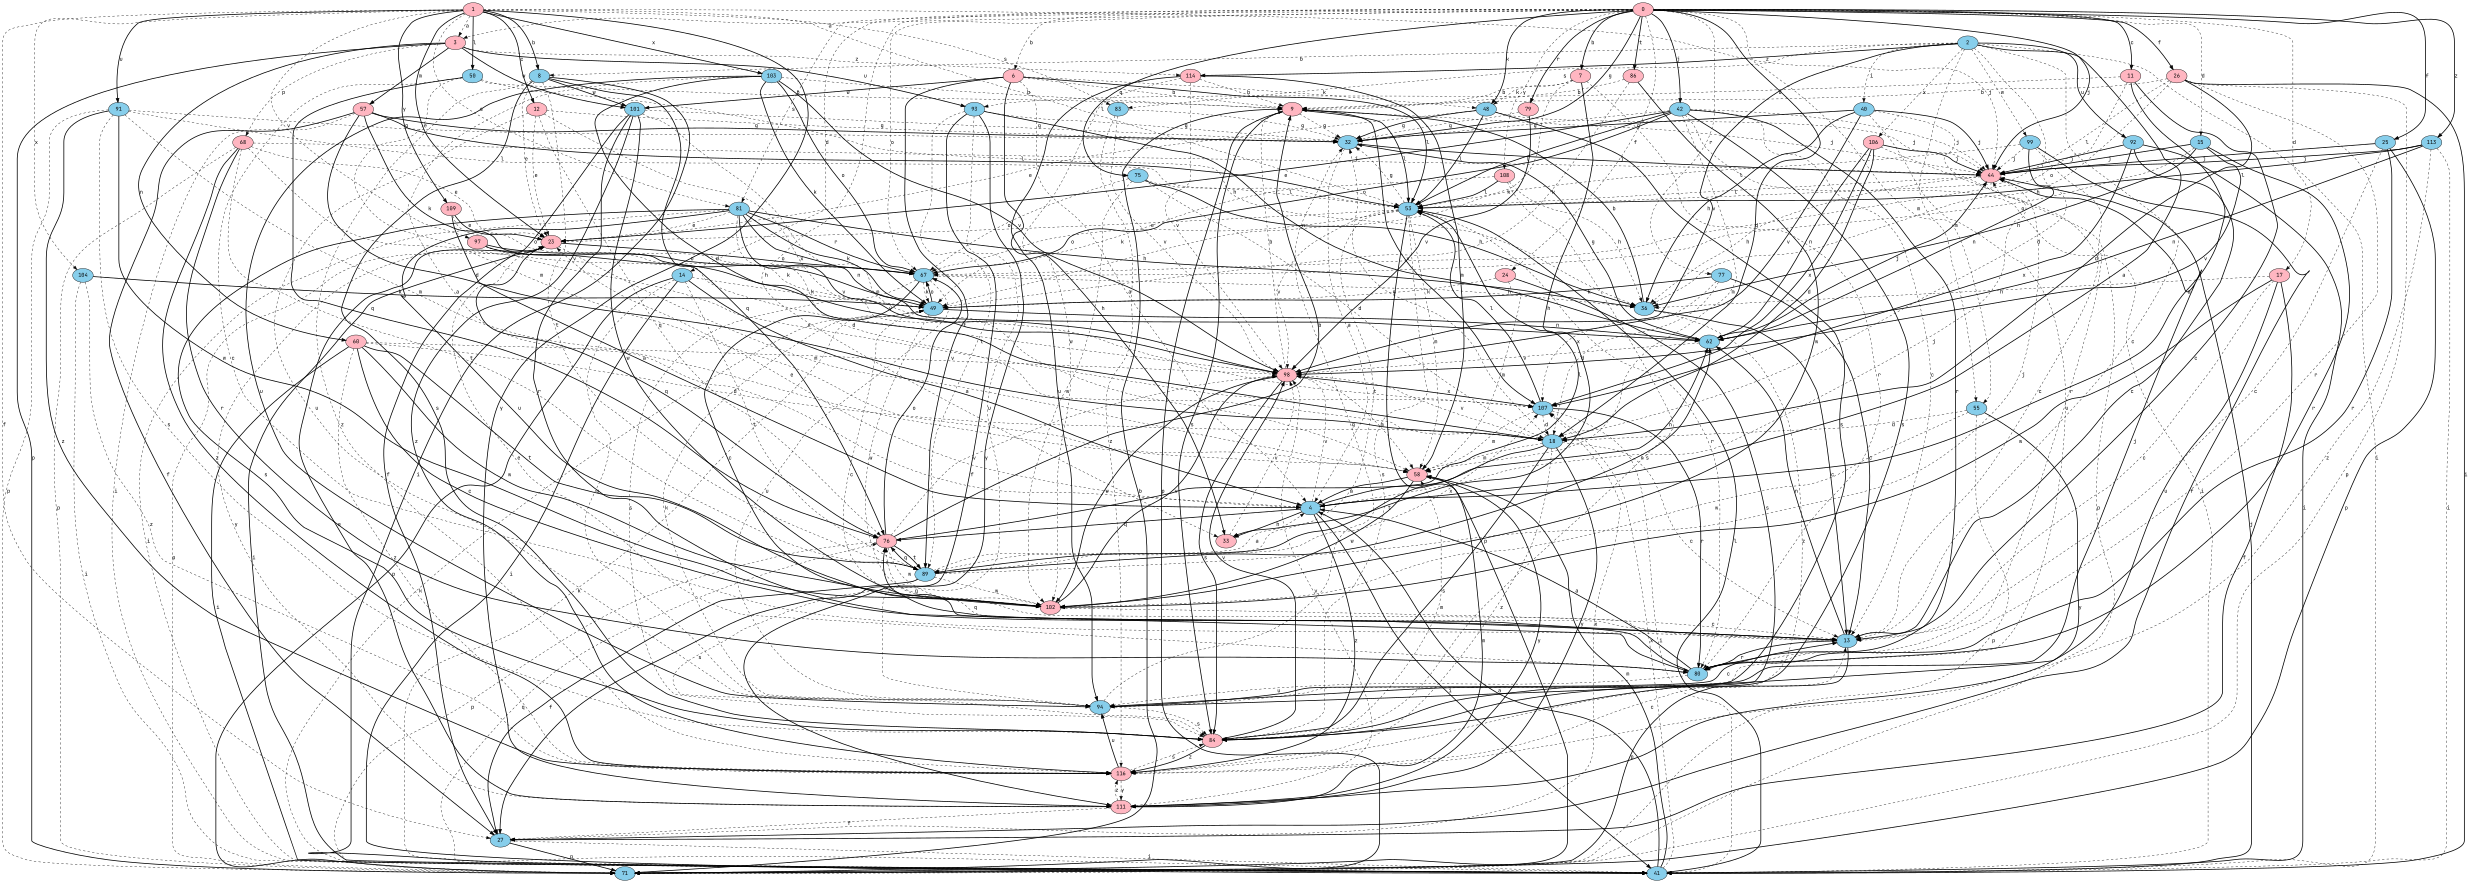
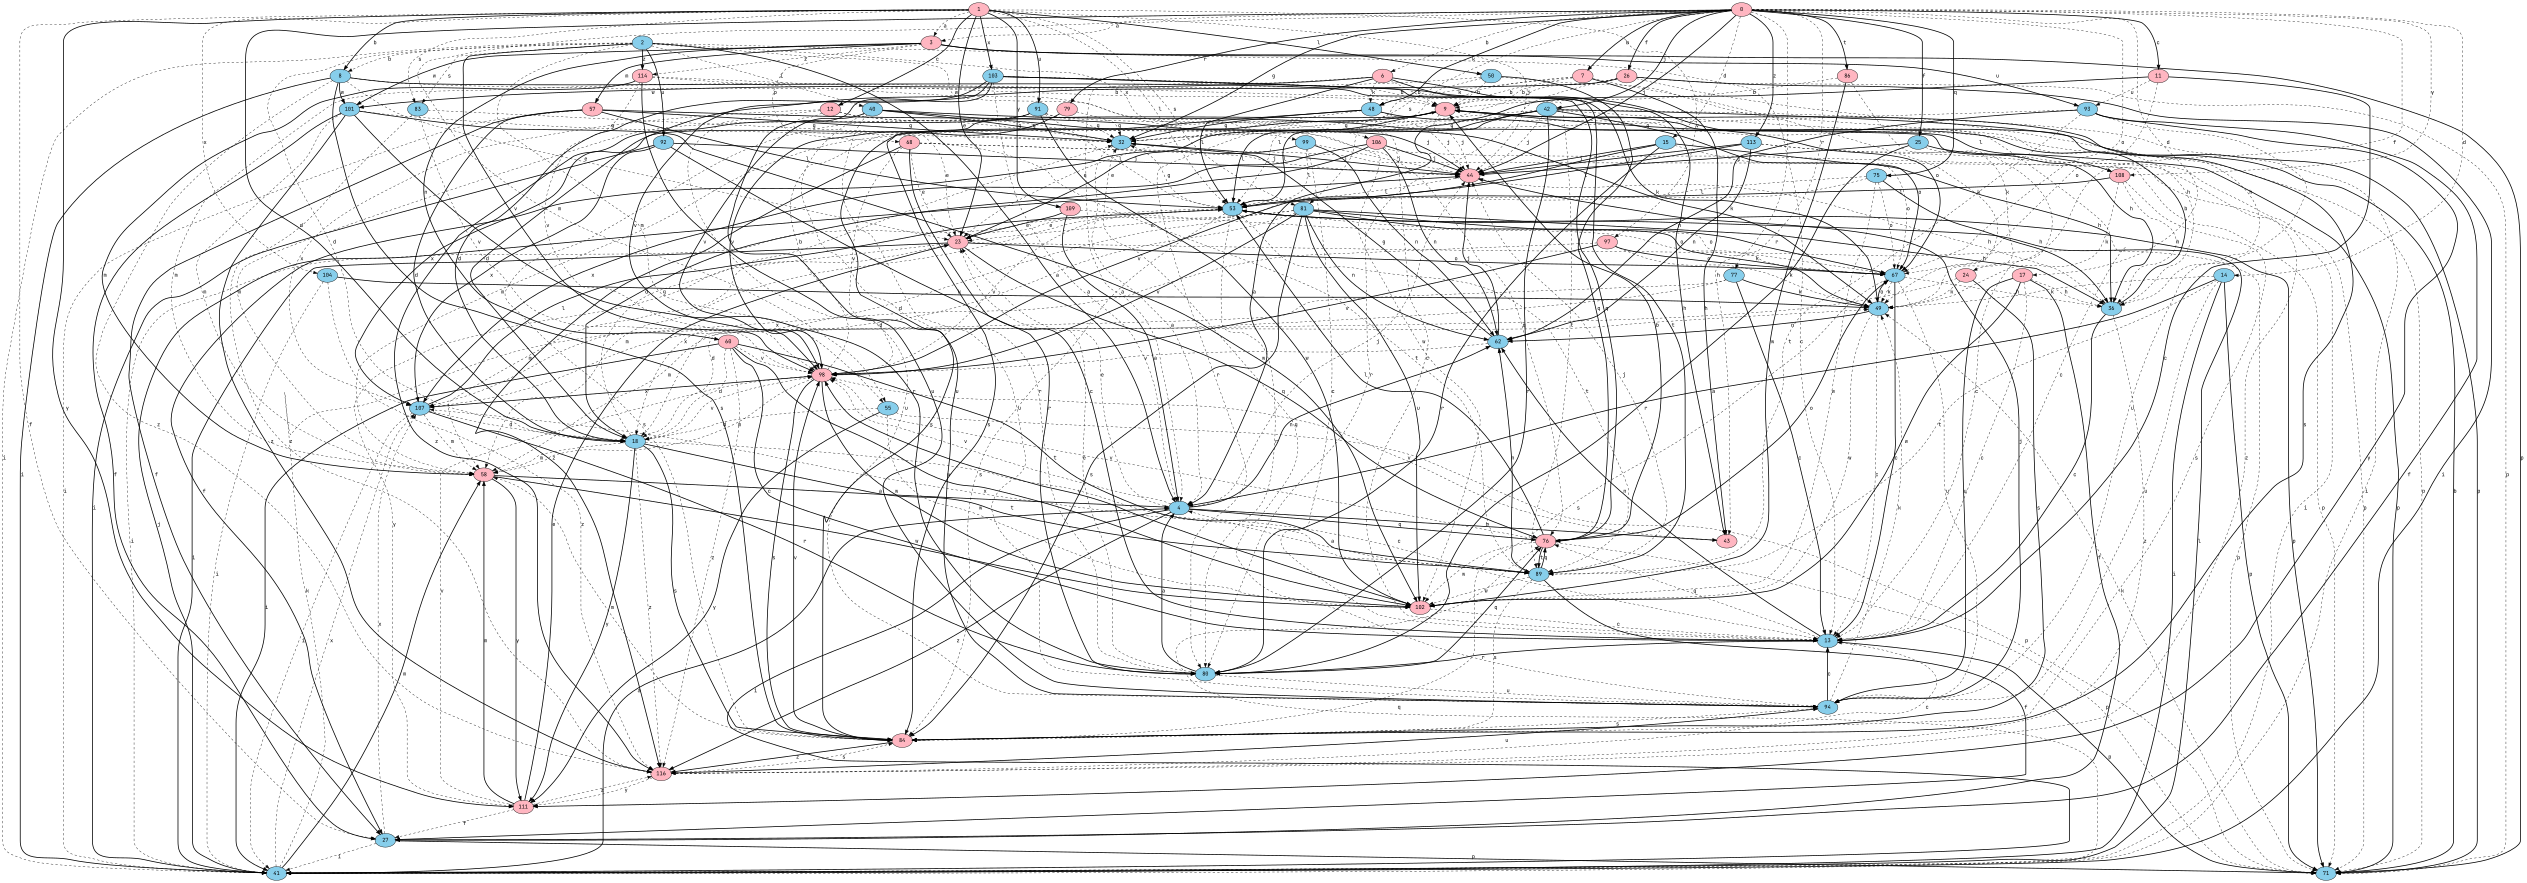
(1458, 158) -> (1746, 131)
(1226, 541) -> (1727, 541)
